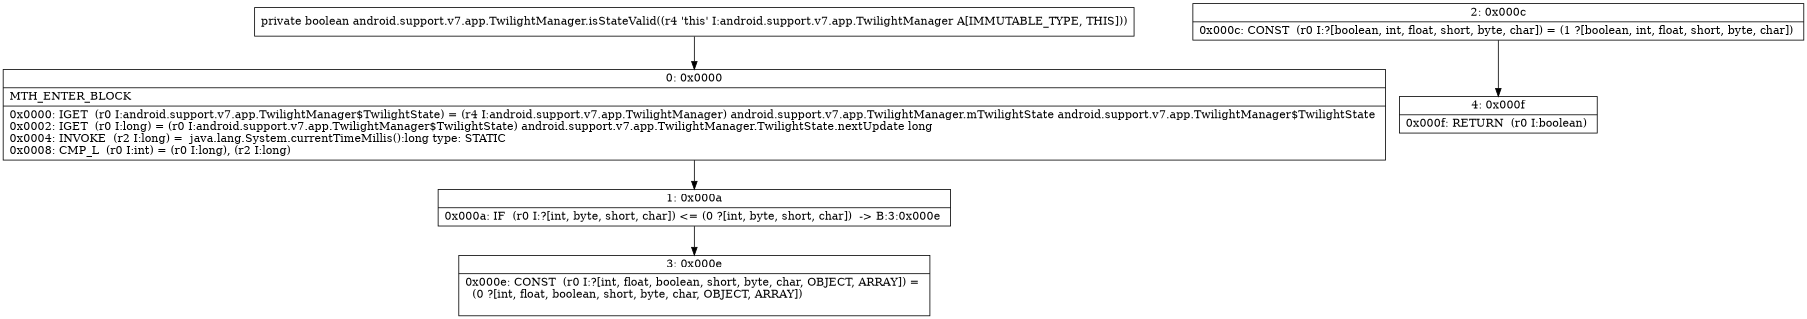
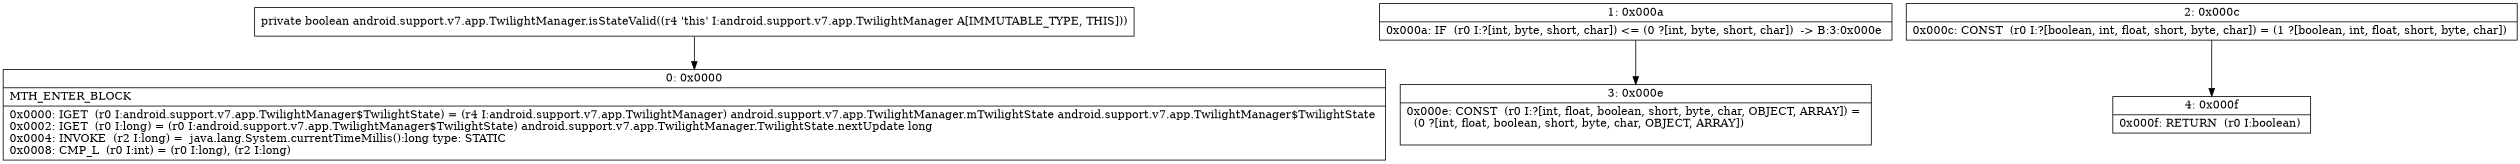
(694, 171) -> none
